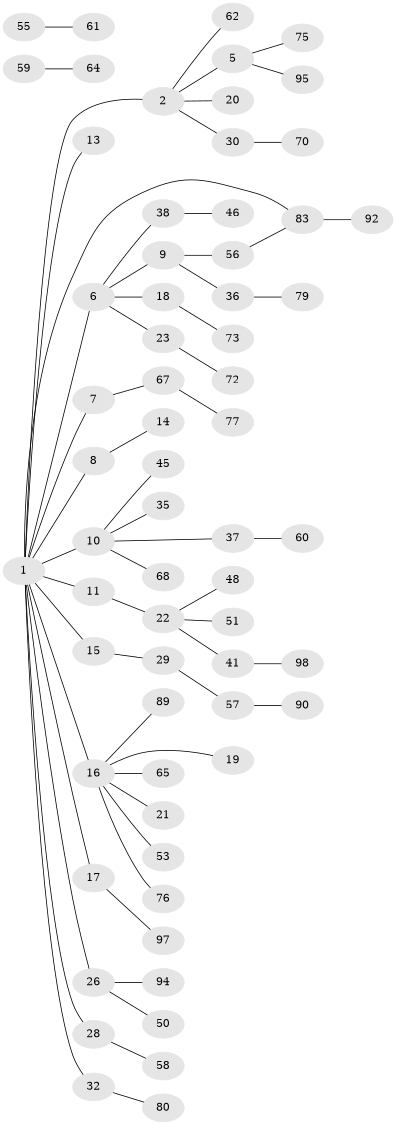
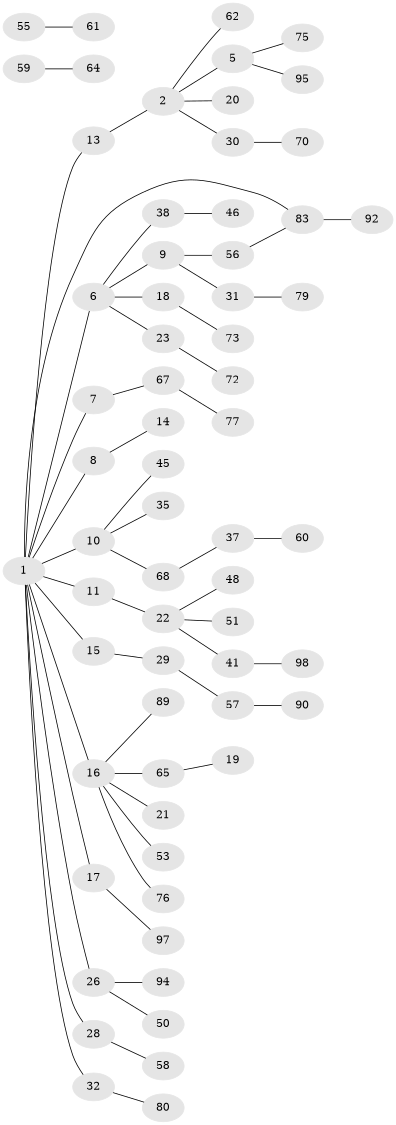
(233, 297) -> (233, 297)
(41, 299) -> (128, 121)
(163, 540) -> (198, 558)
(160, 751) -> (198, 767)
